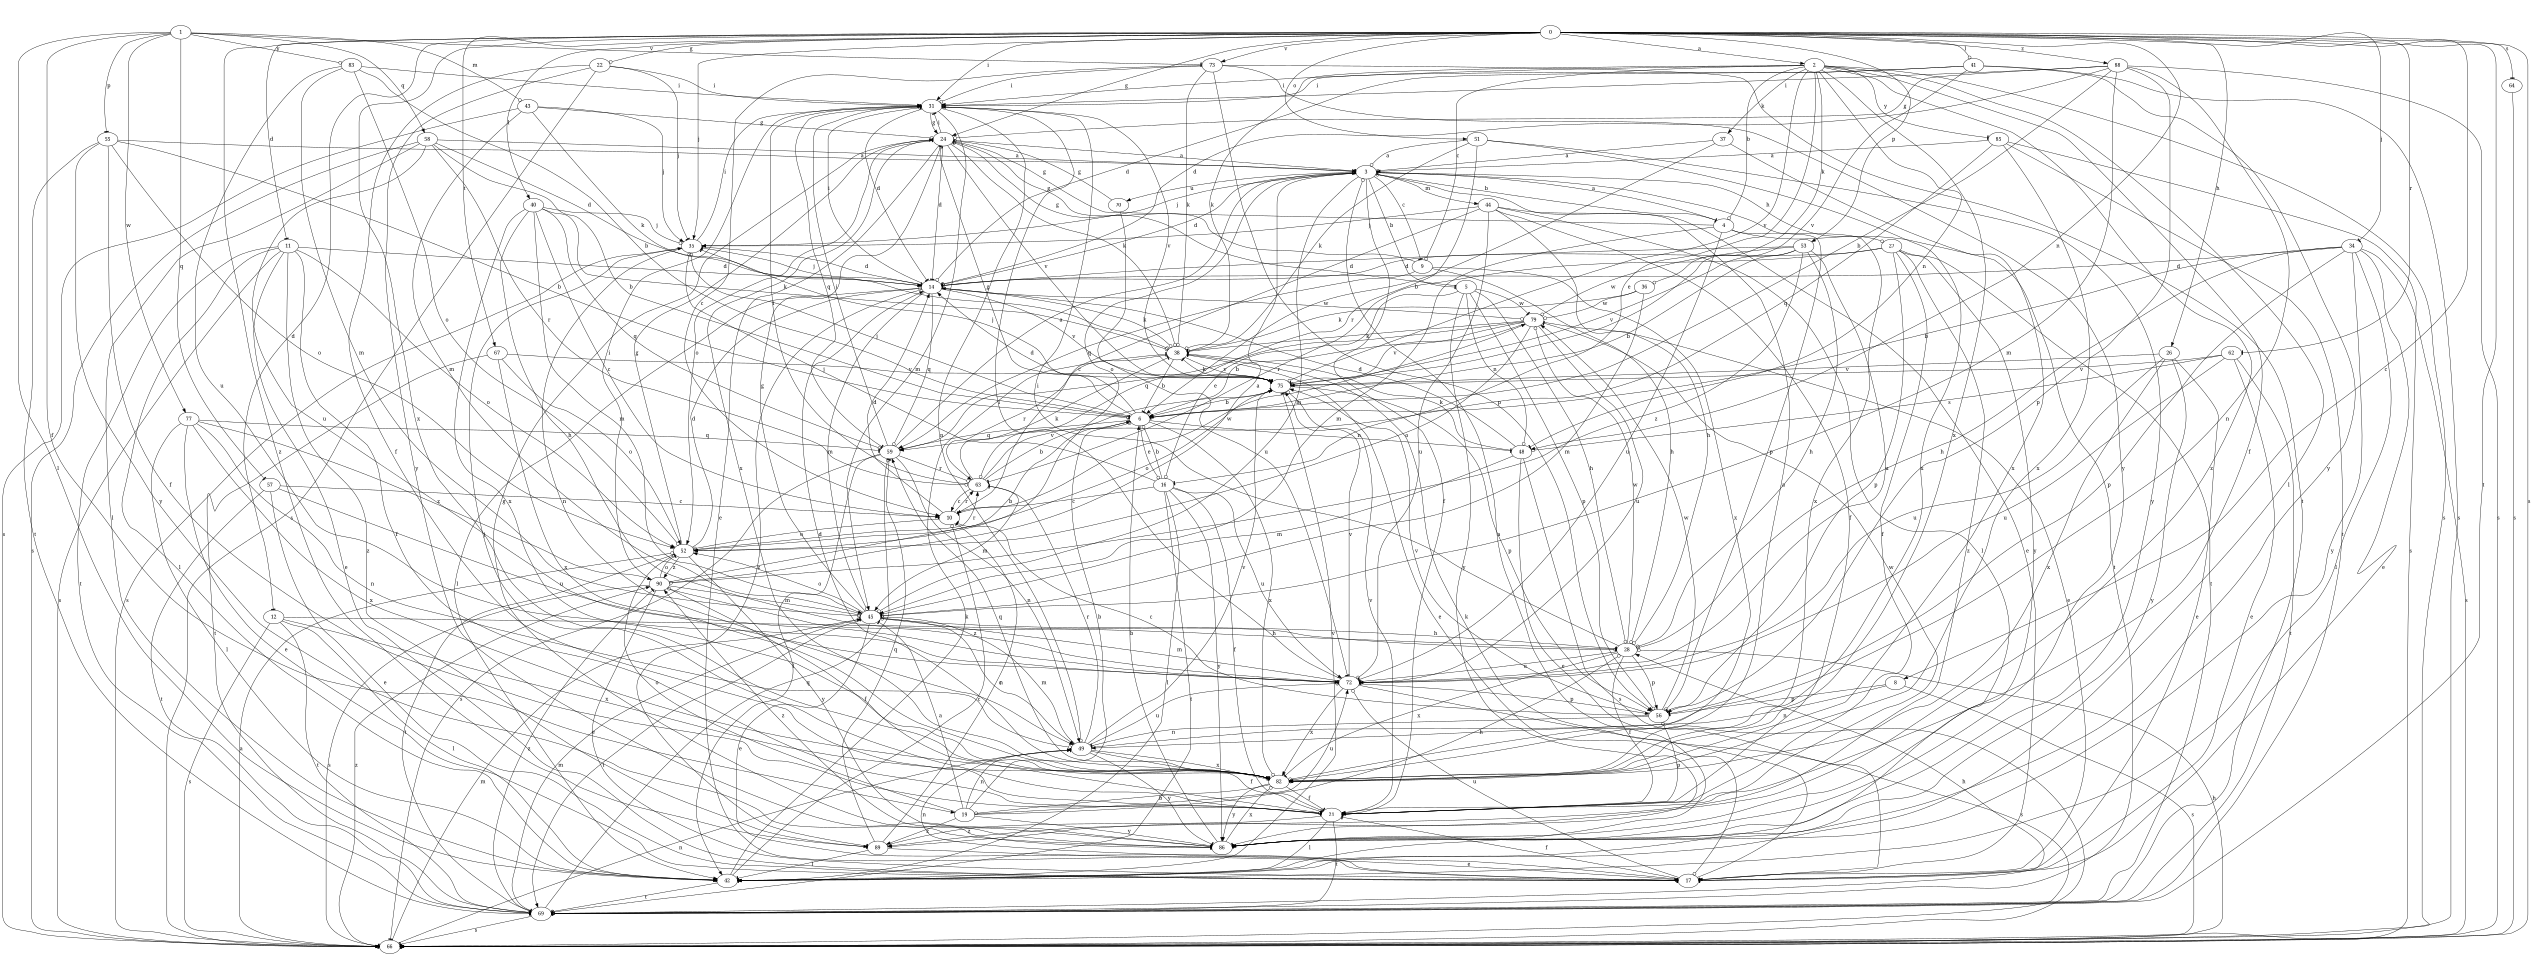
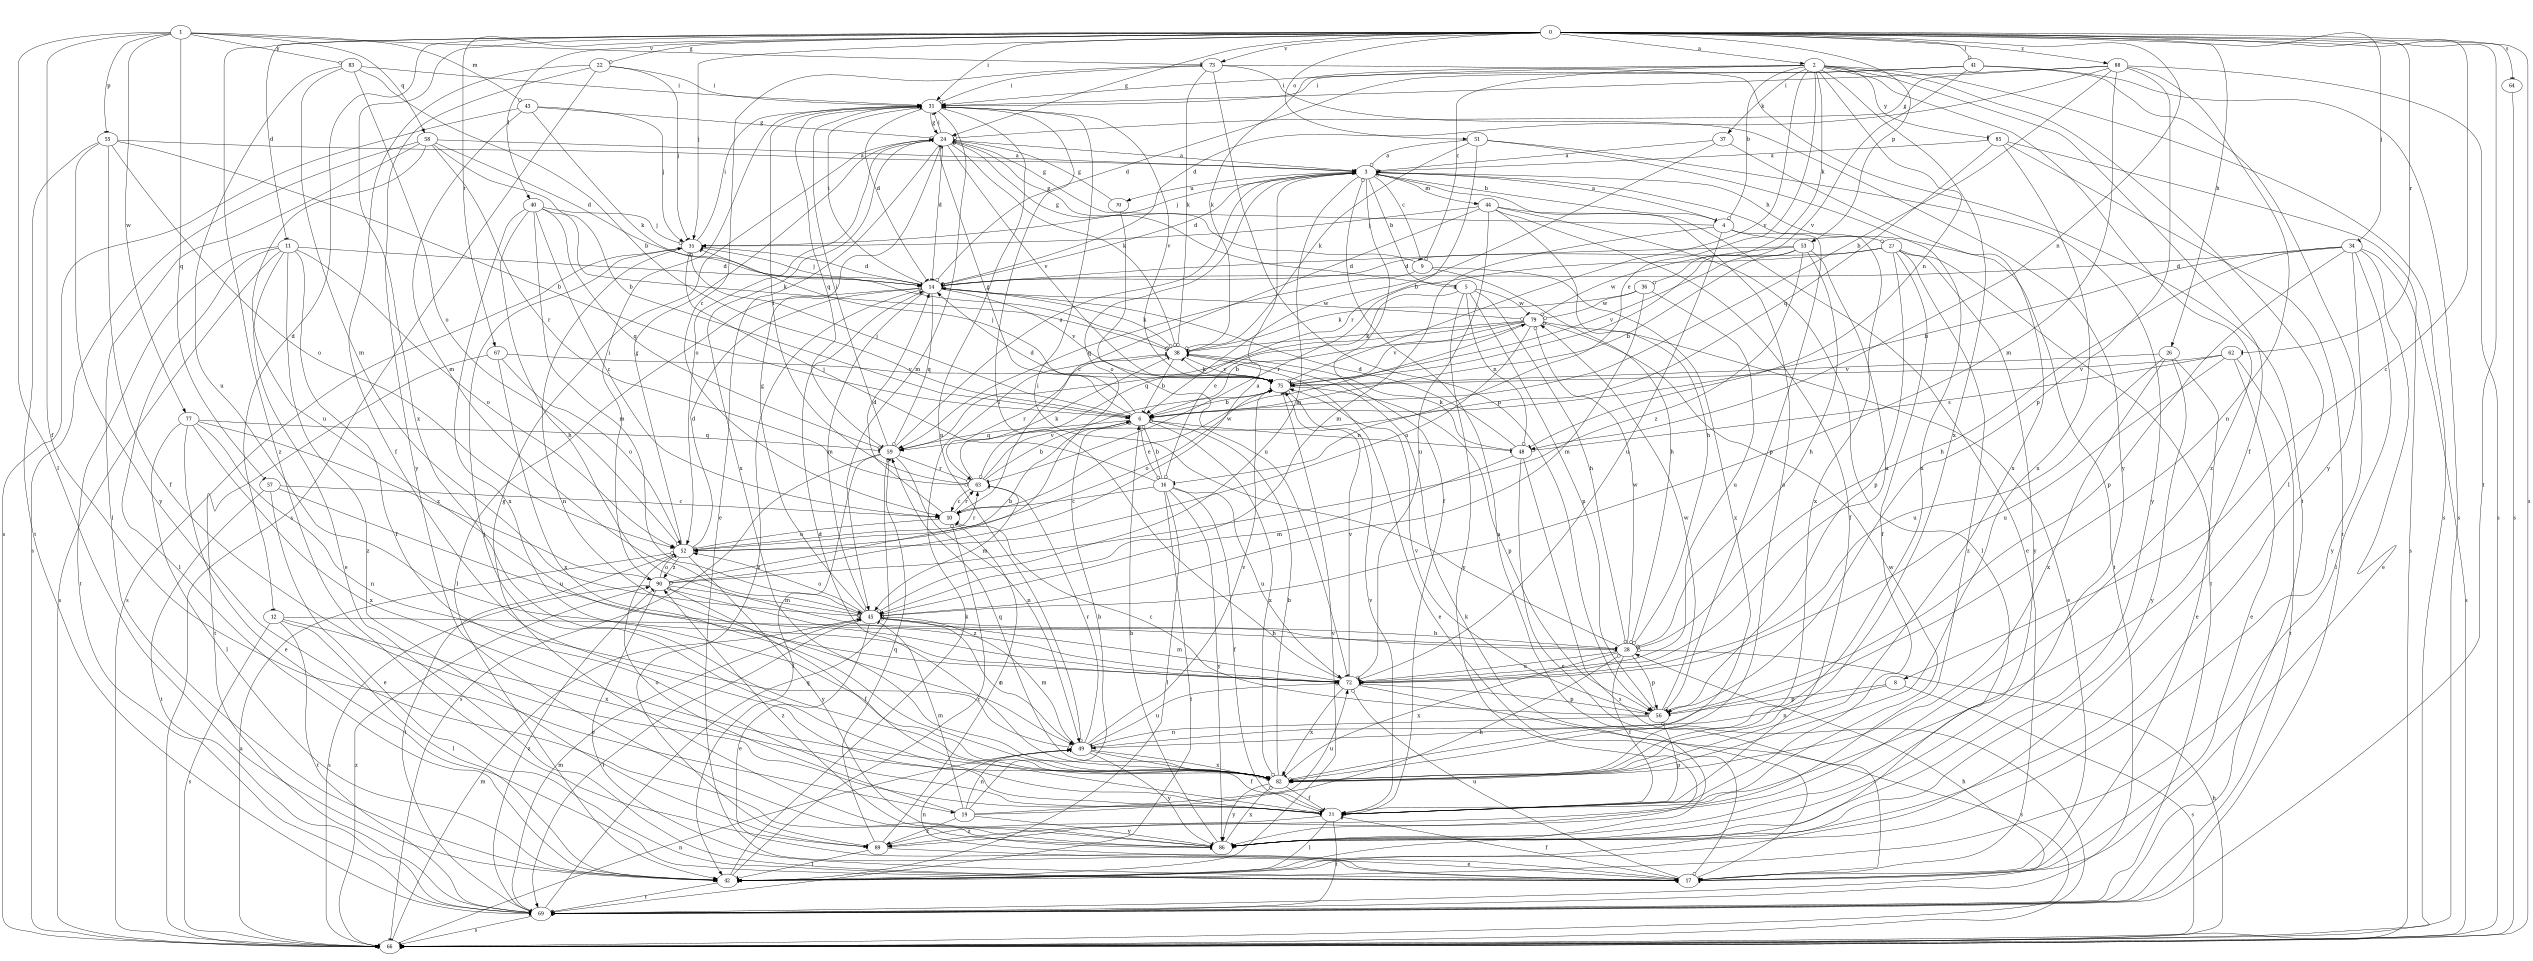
(613, 314) -> (613, 314)
(1587, 563) -> (1686, 593)
(1907, 700) -> (1907, 700)
(941, 716) -> (941, 716)
(1124, 799) -> (1291, 560)
